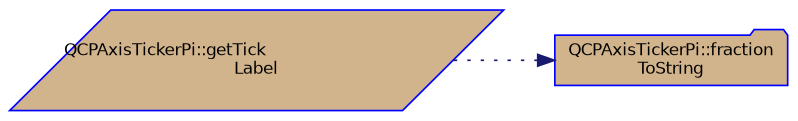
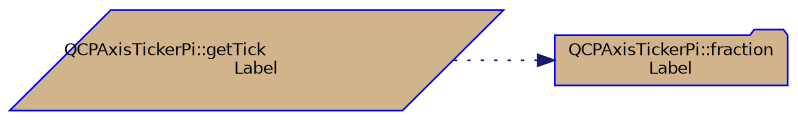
(671, 60) -> (671, 60)
